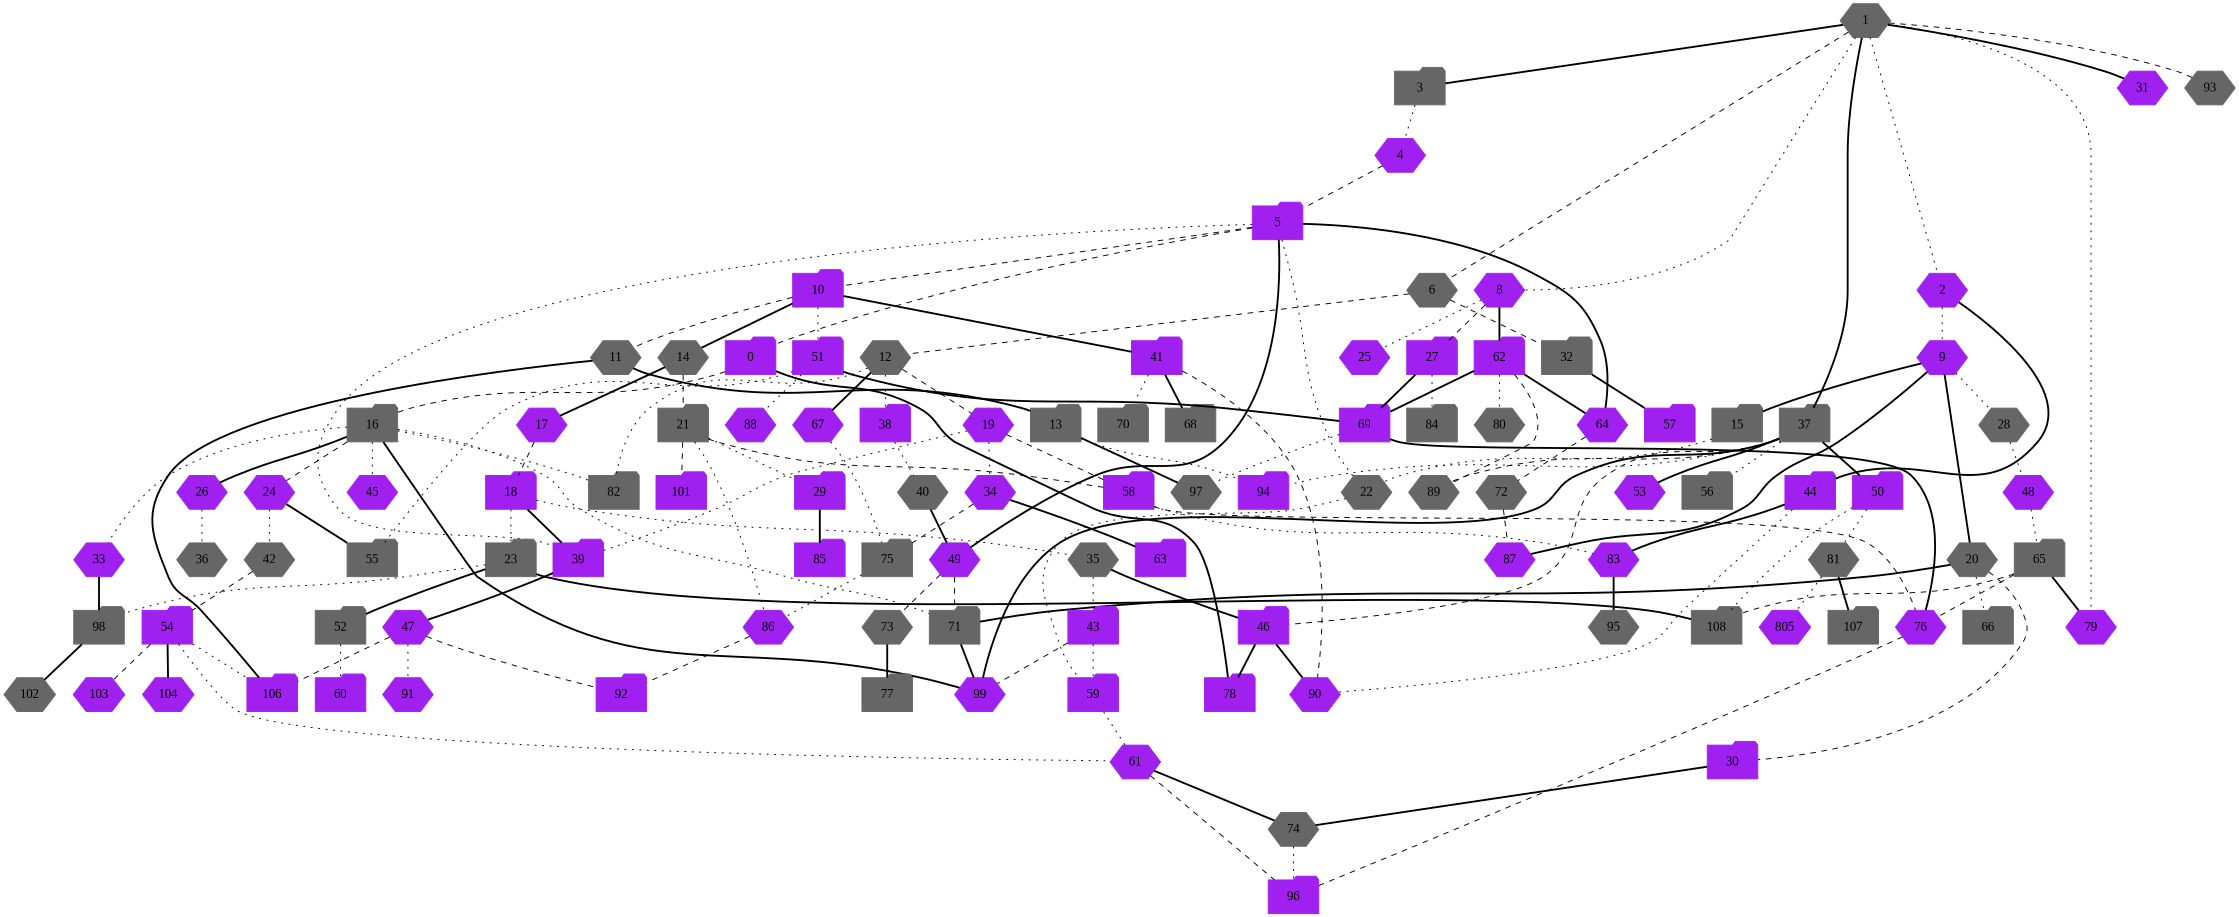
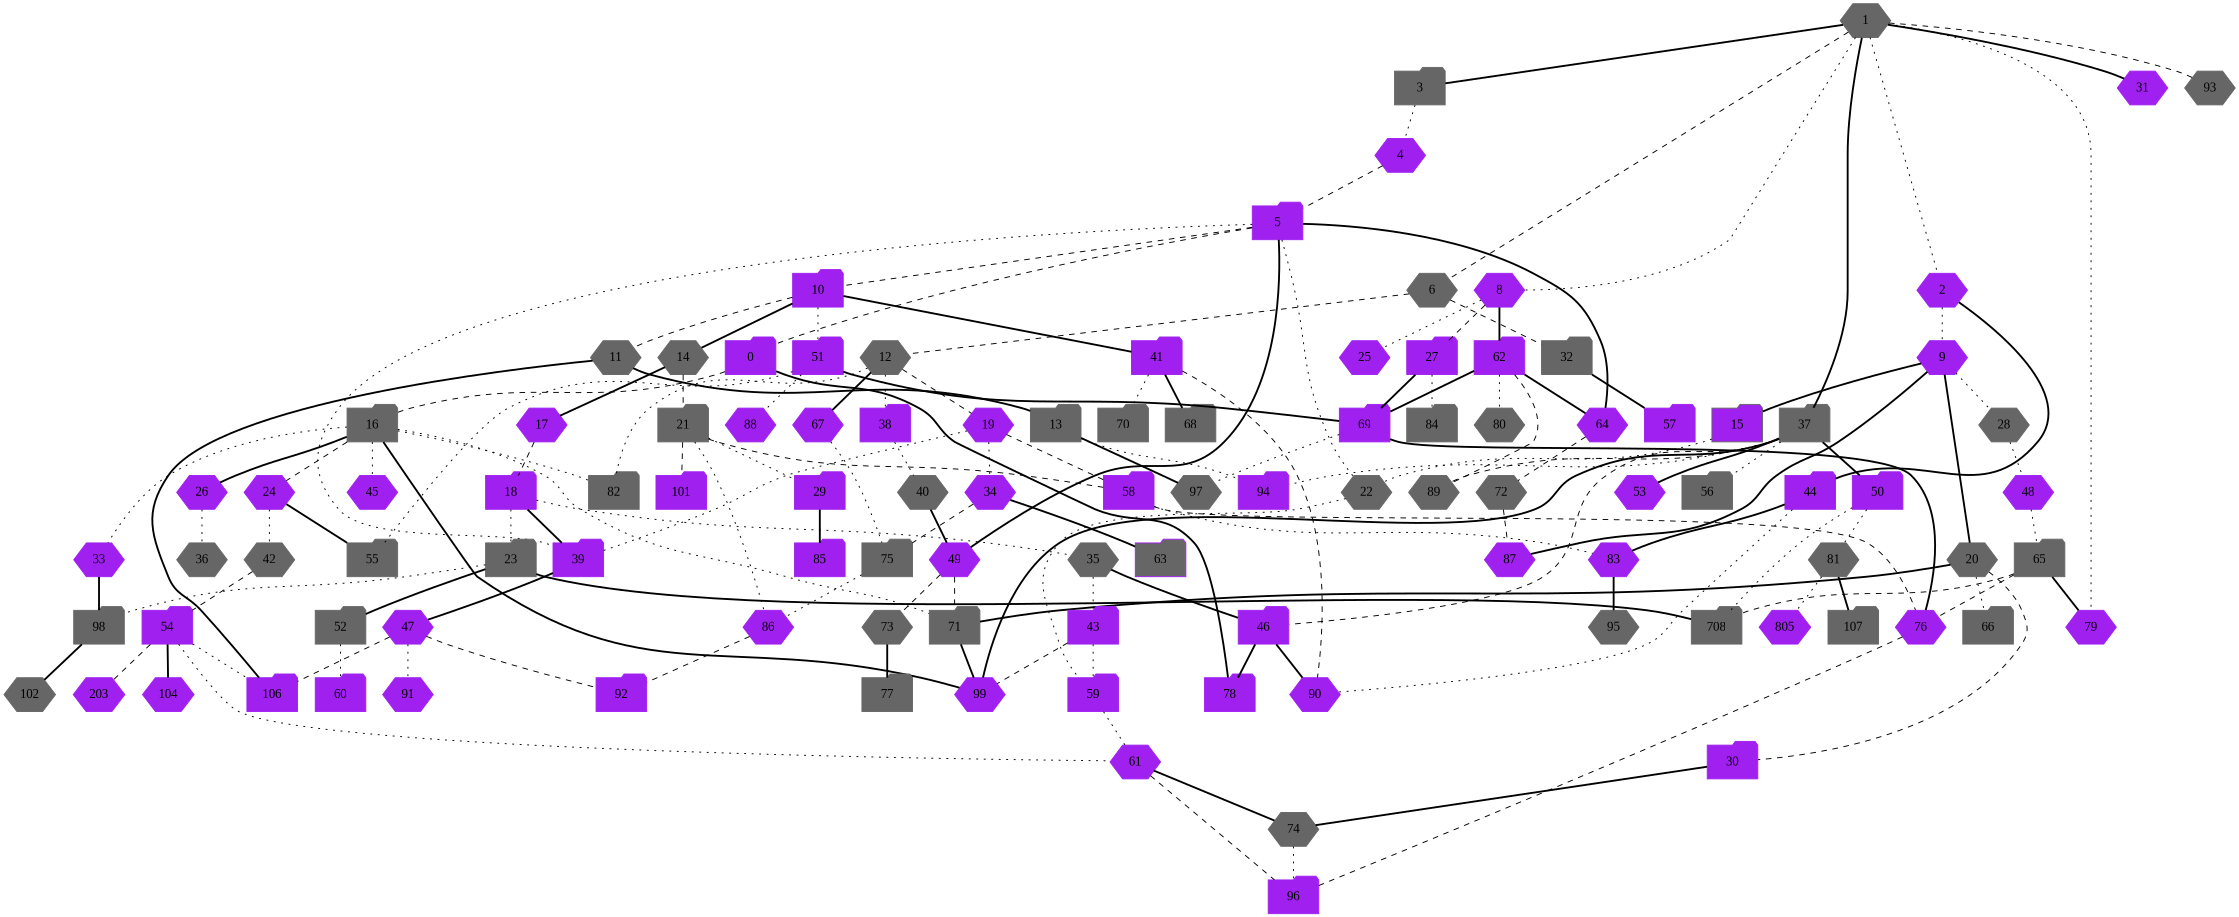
(1737, 425) -> (1737, 425)
(1161, 560) -> (1161, 560)
(1717, 627) -> (1717, 627)
(99, 695) -> (99, 695)
